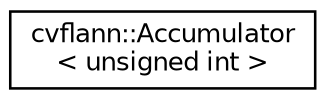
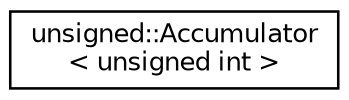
(163, 50) -> (174, 50)
